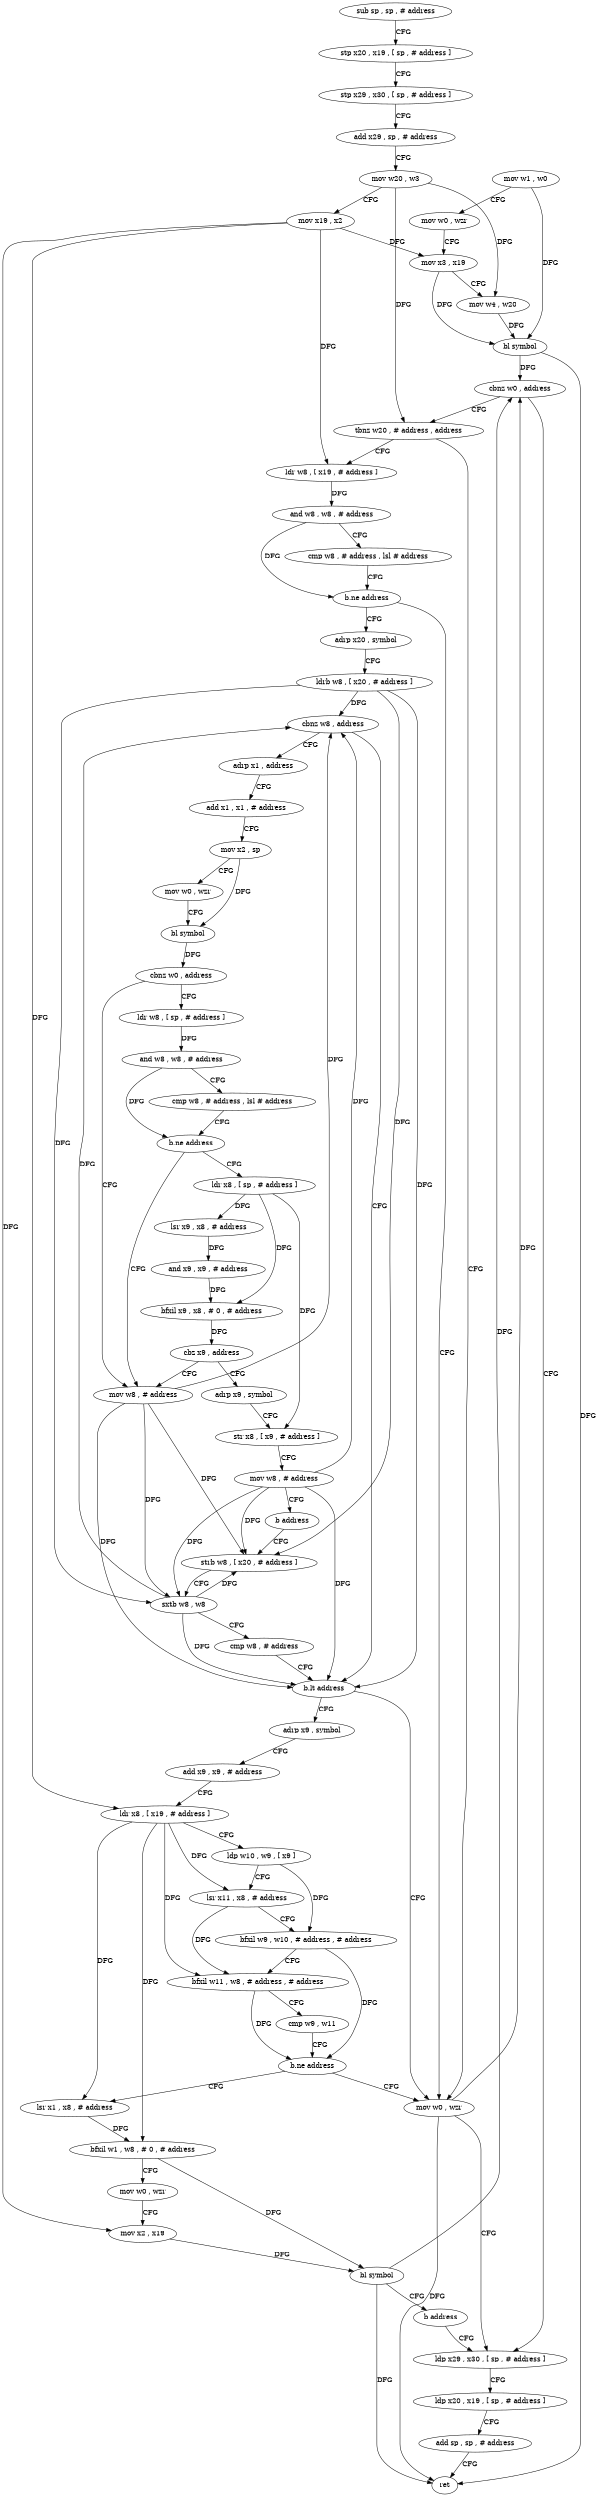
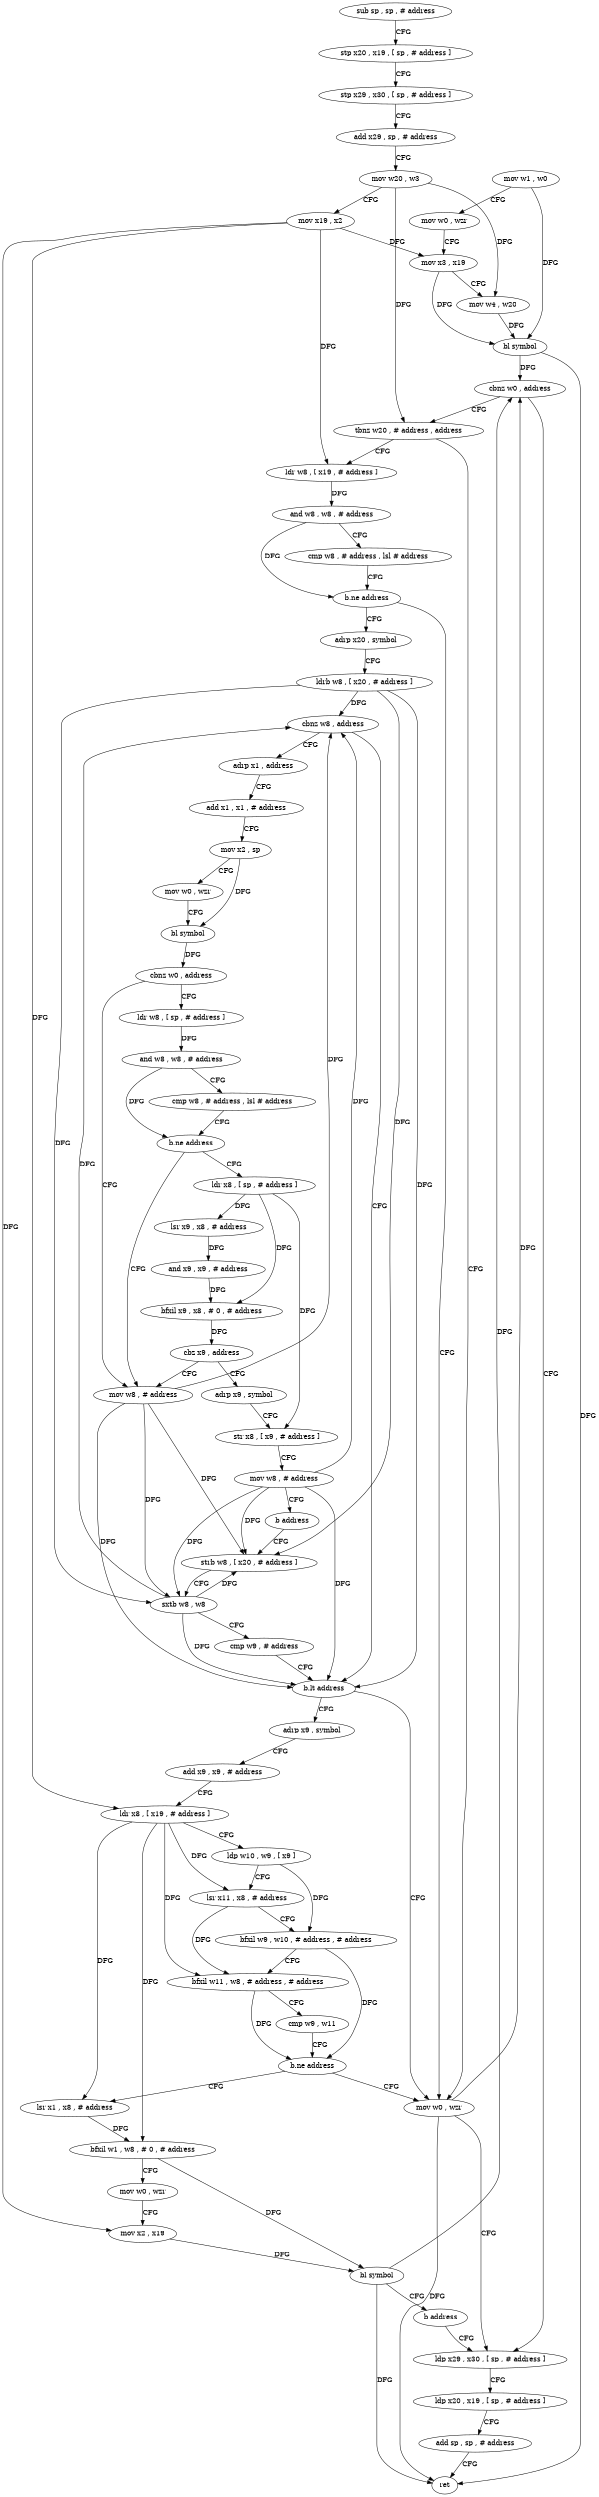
(264, 1647) -> (264, 1647)
